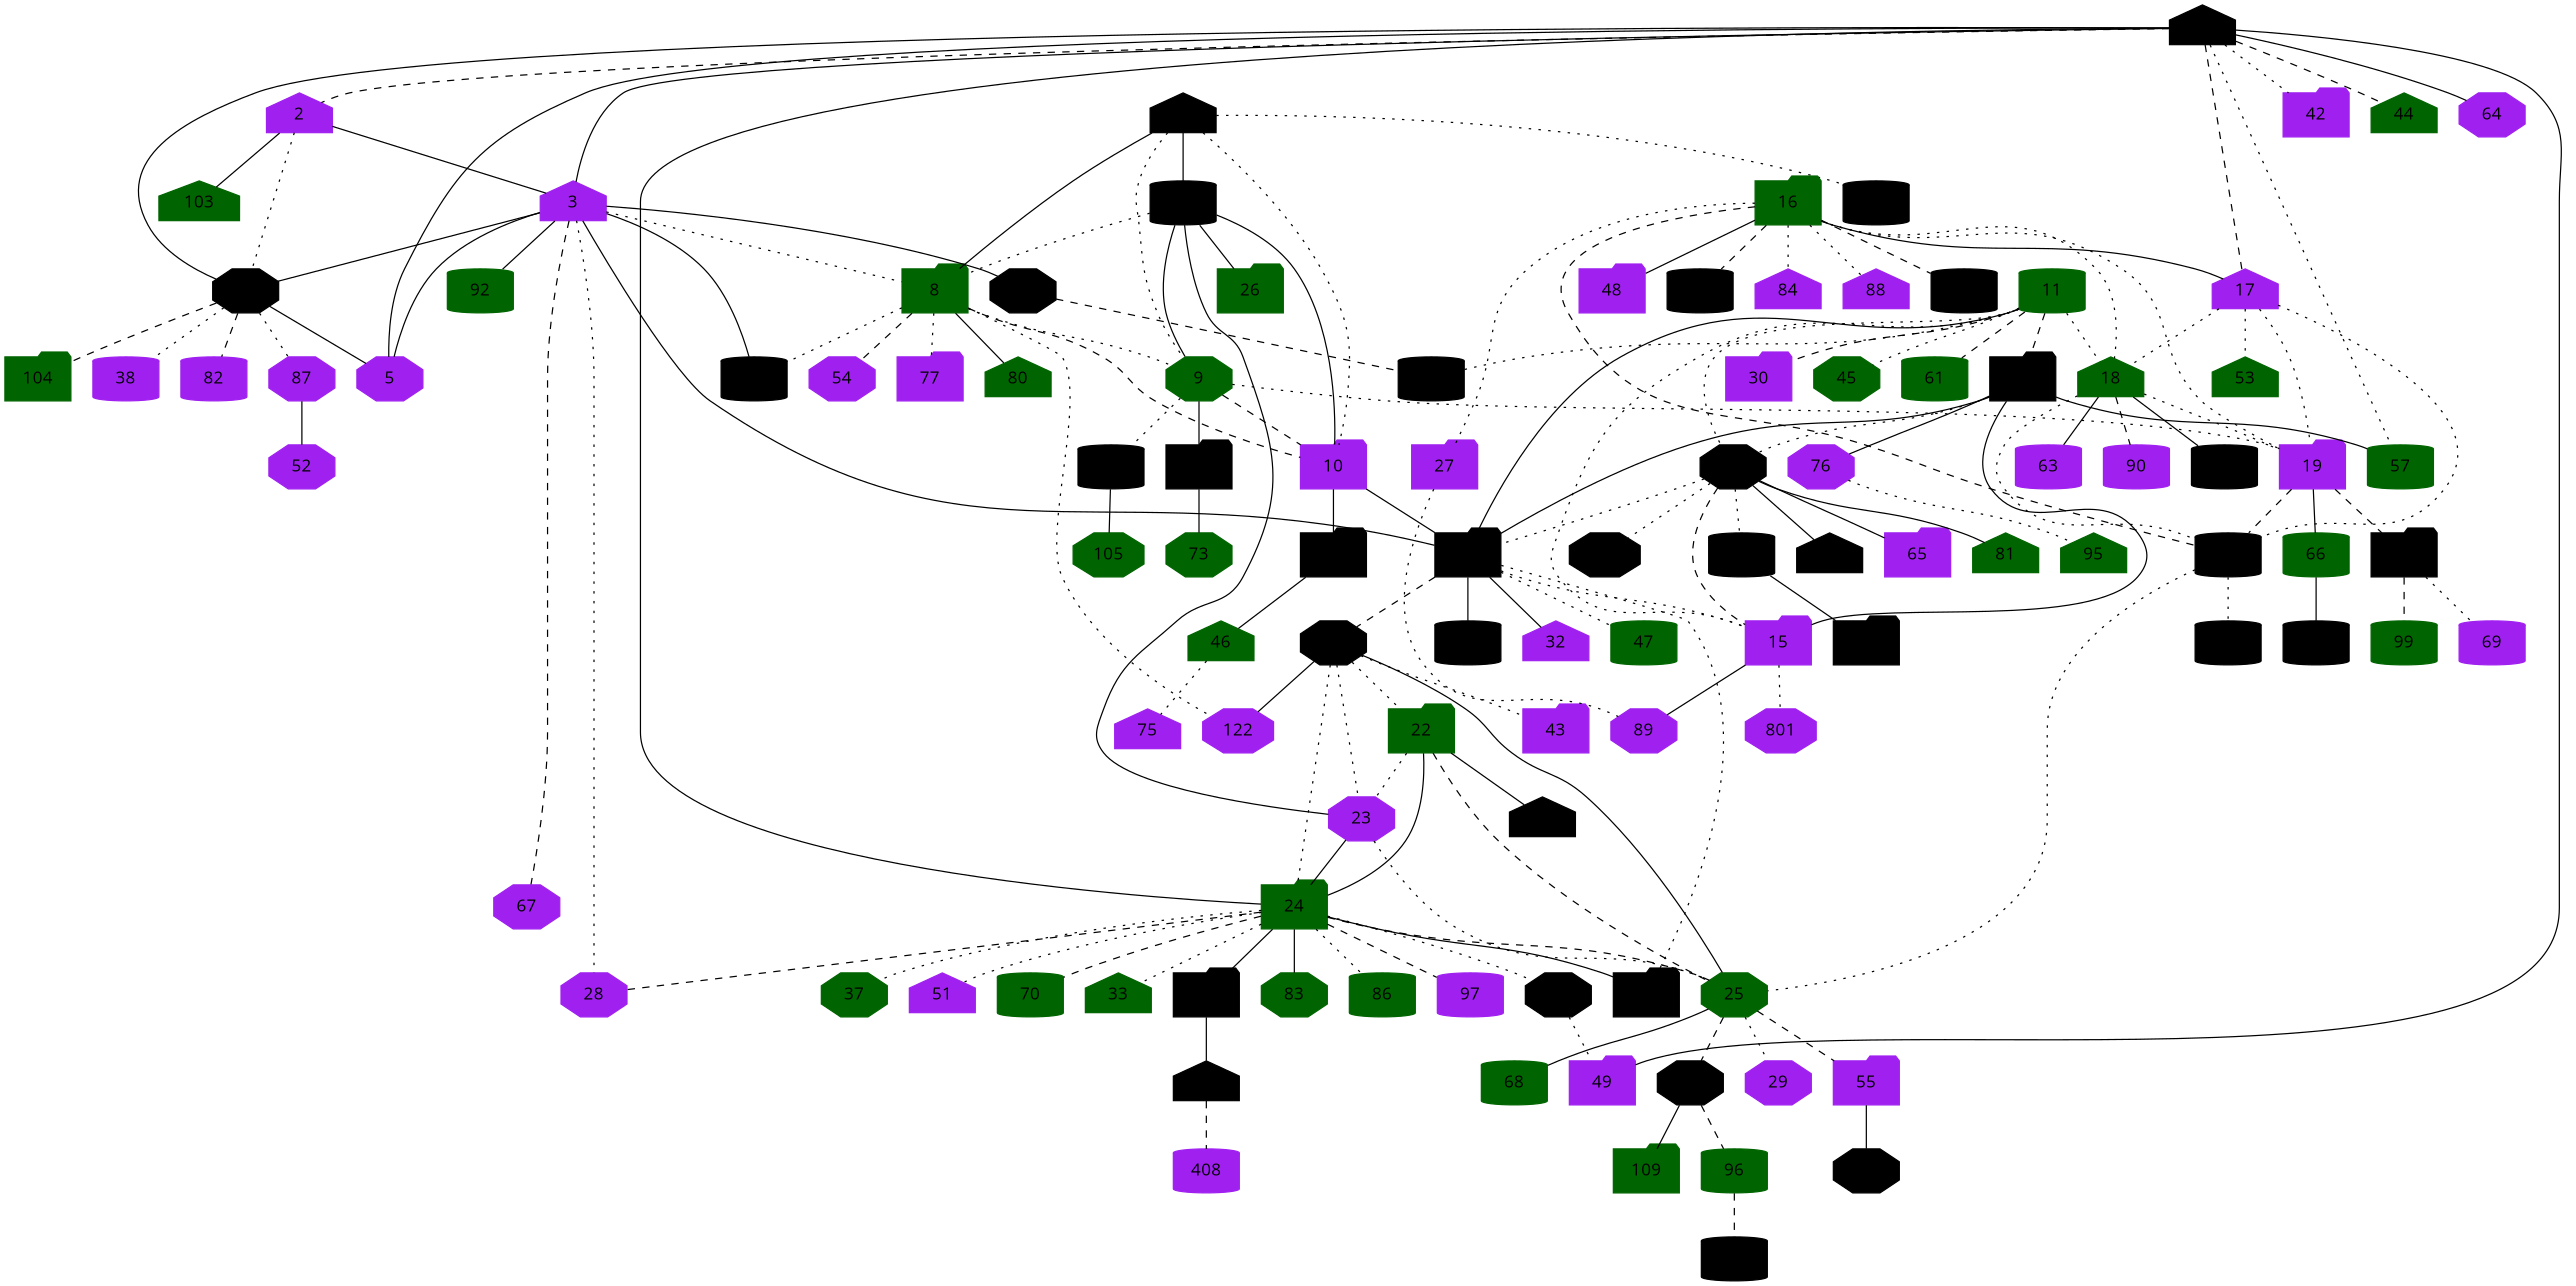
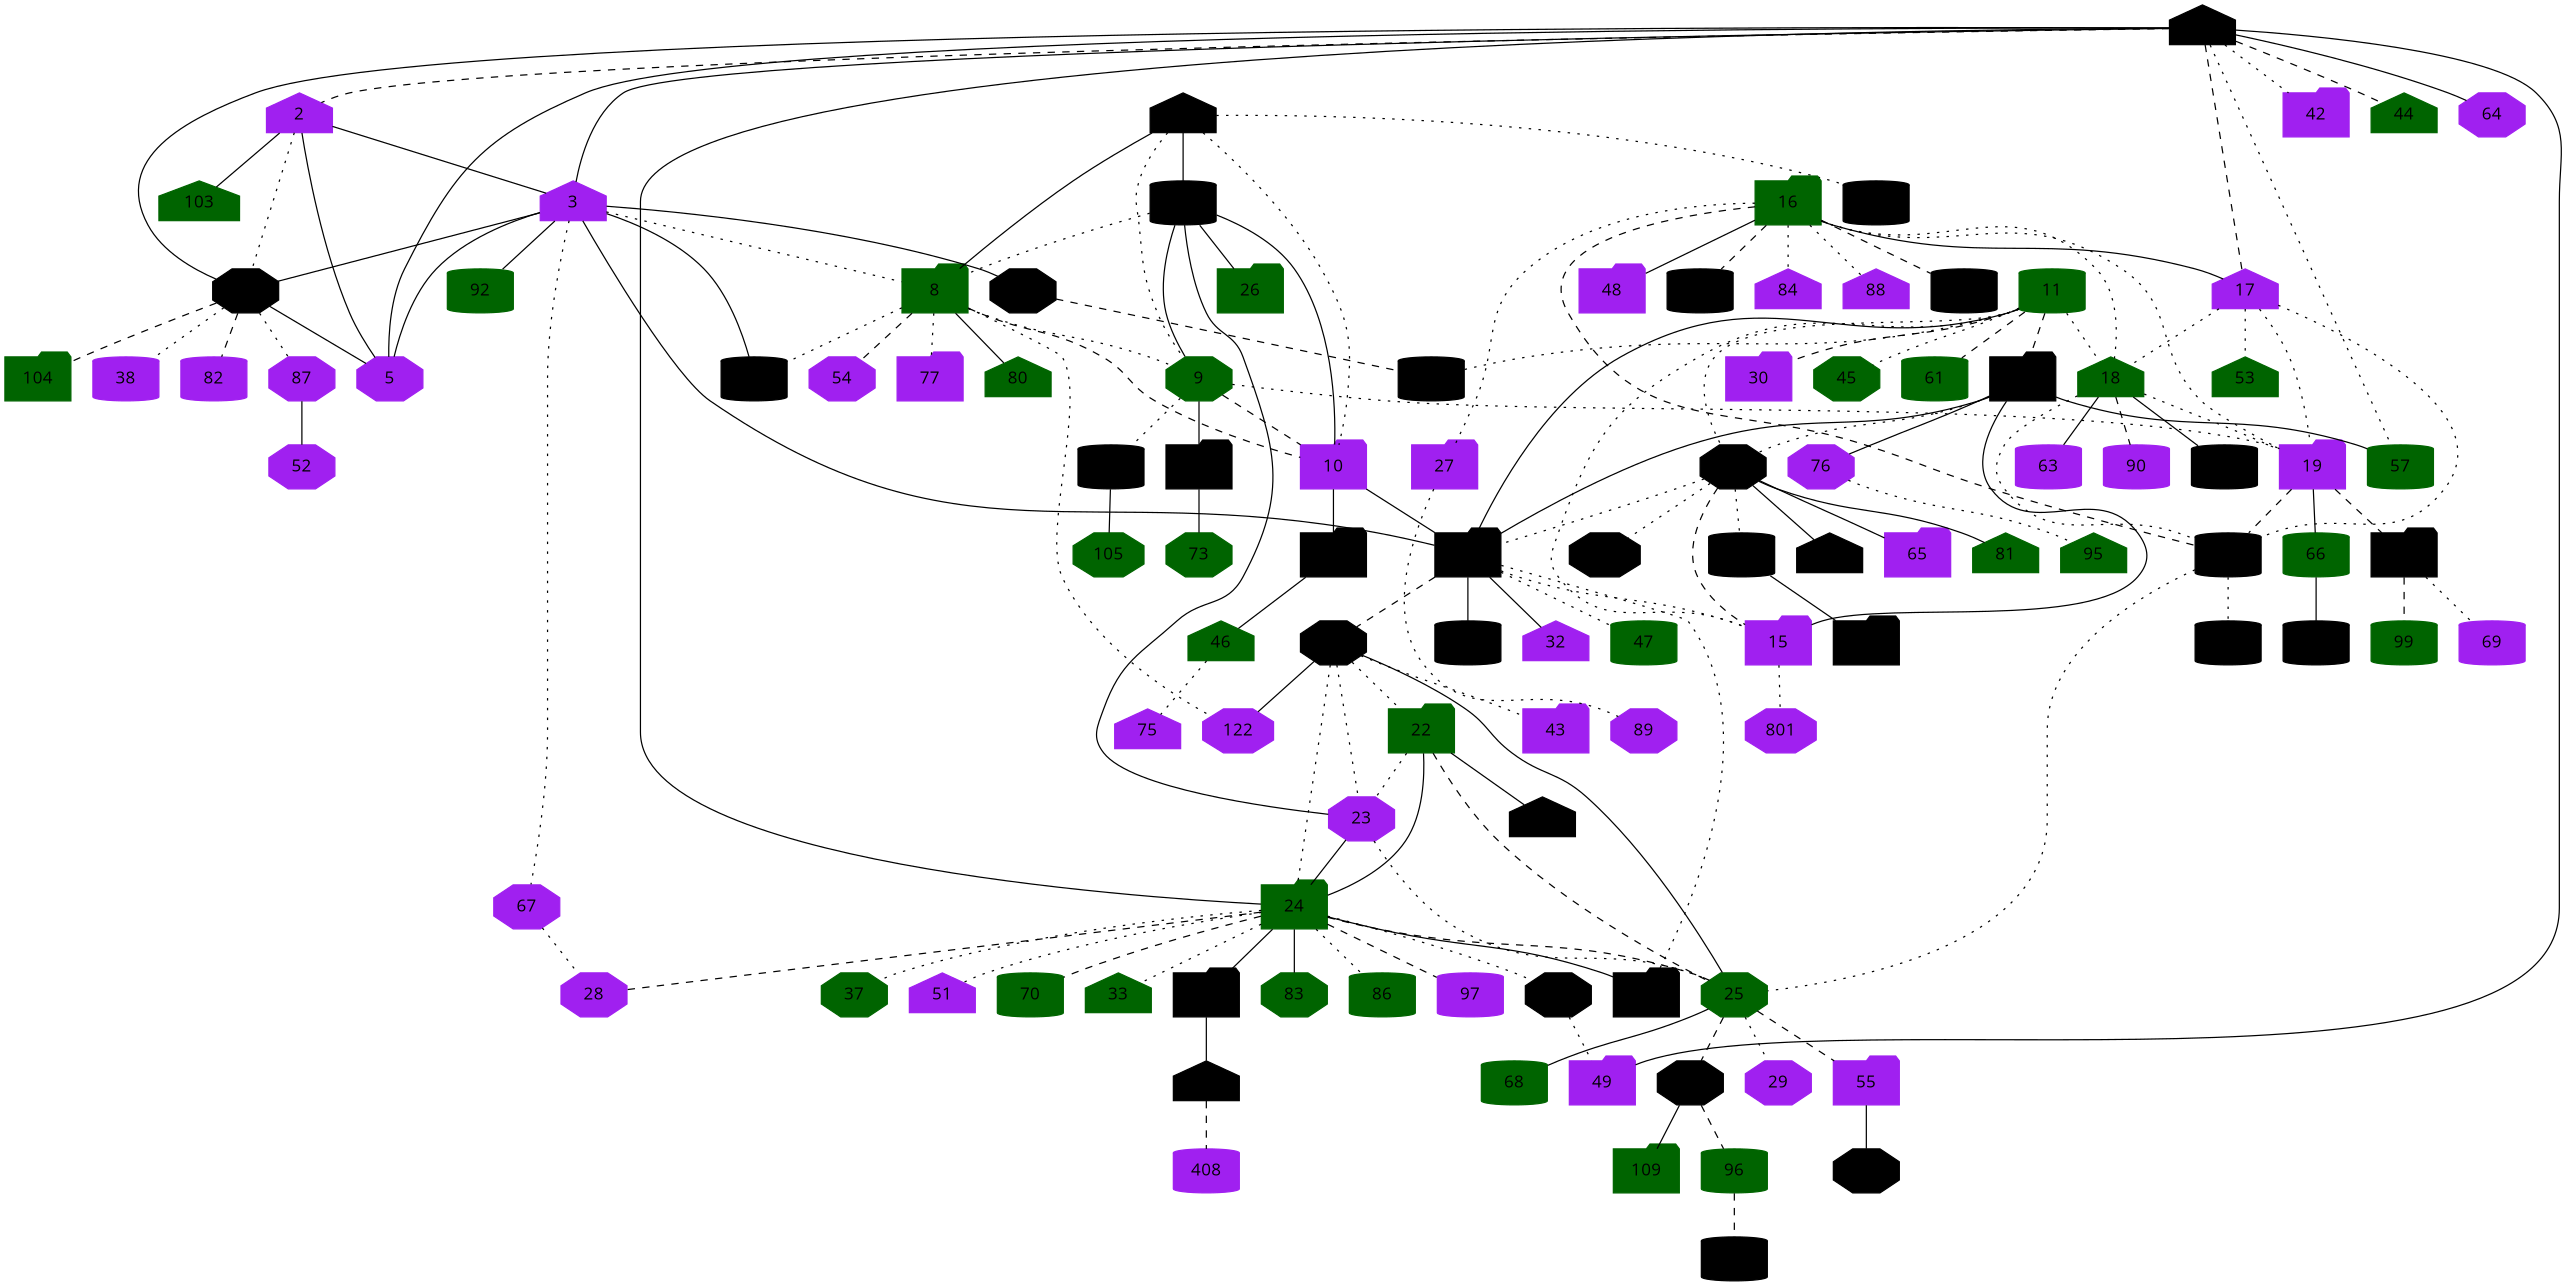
none -> (327, 249)
(548, 552) -> (548, 552)
(594, 596) -> (560, 951)
(1706, 690) -> none
